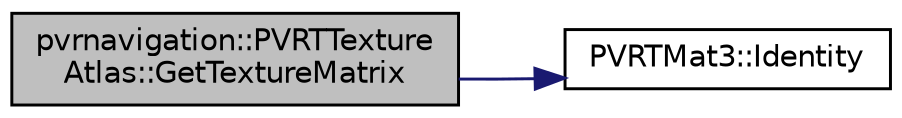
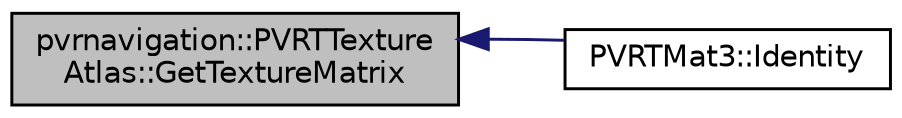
(497, 79) -> (527, 40)
